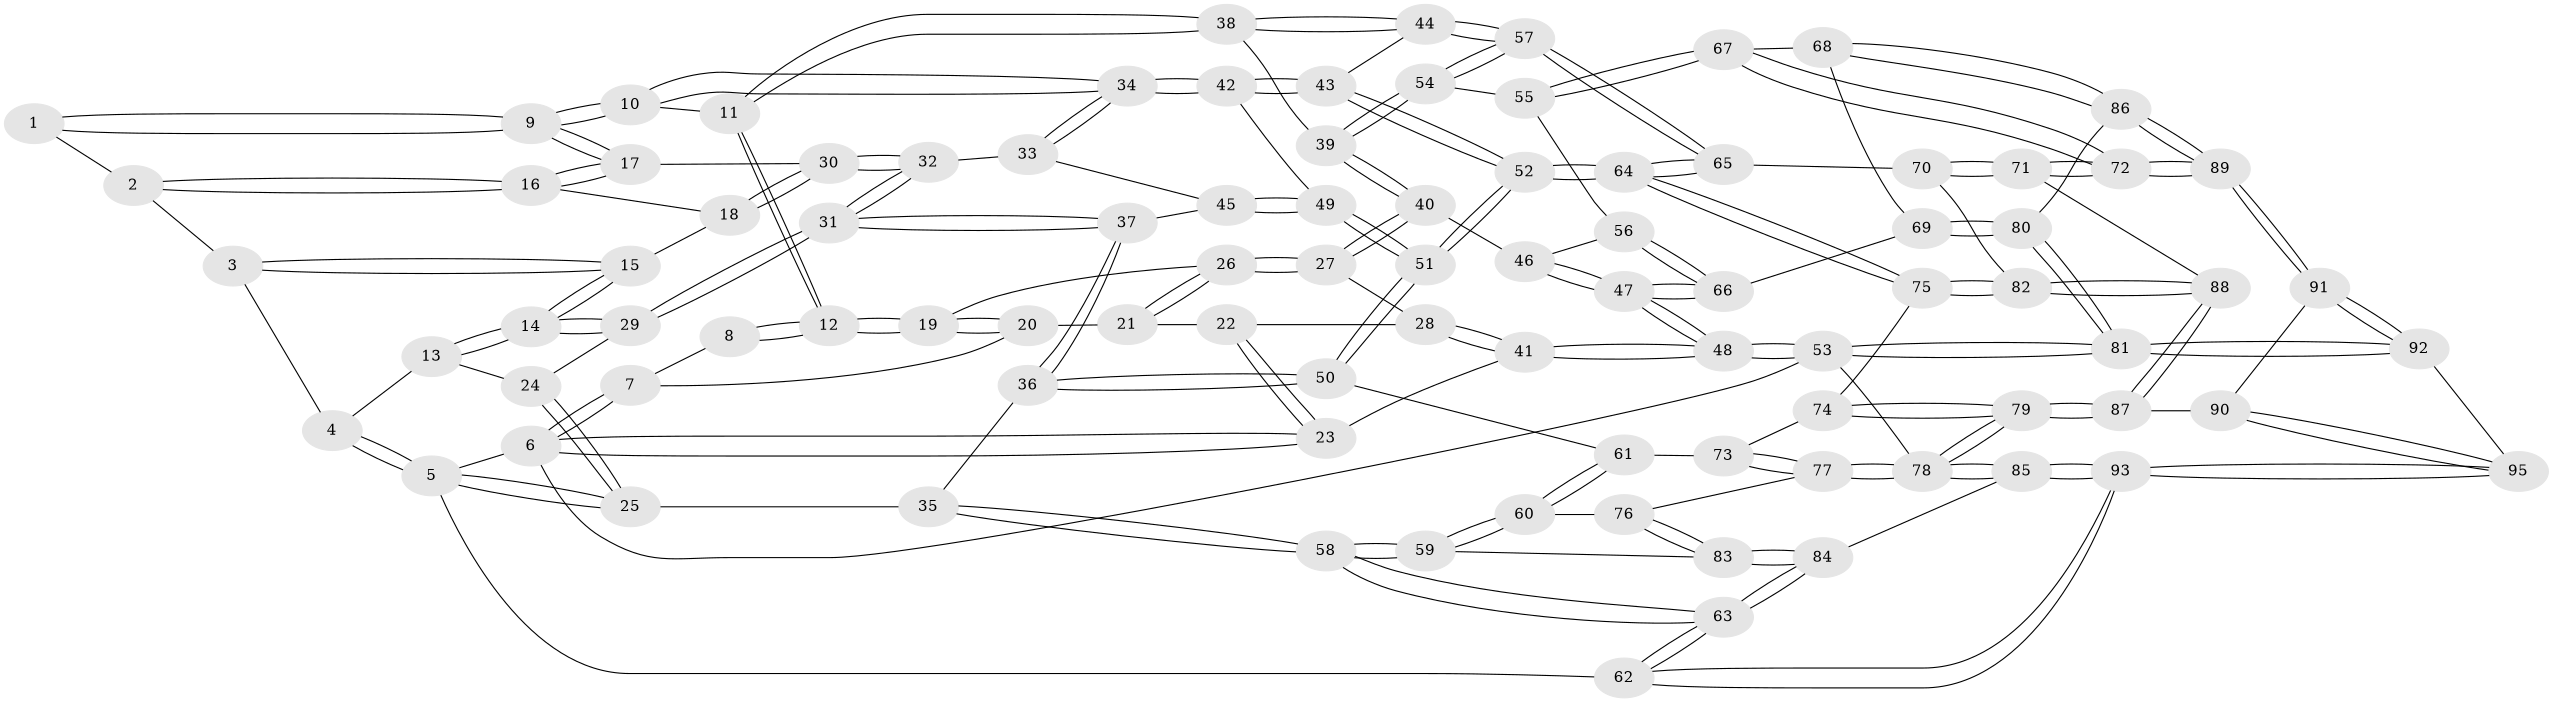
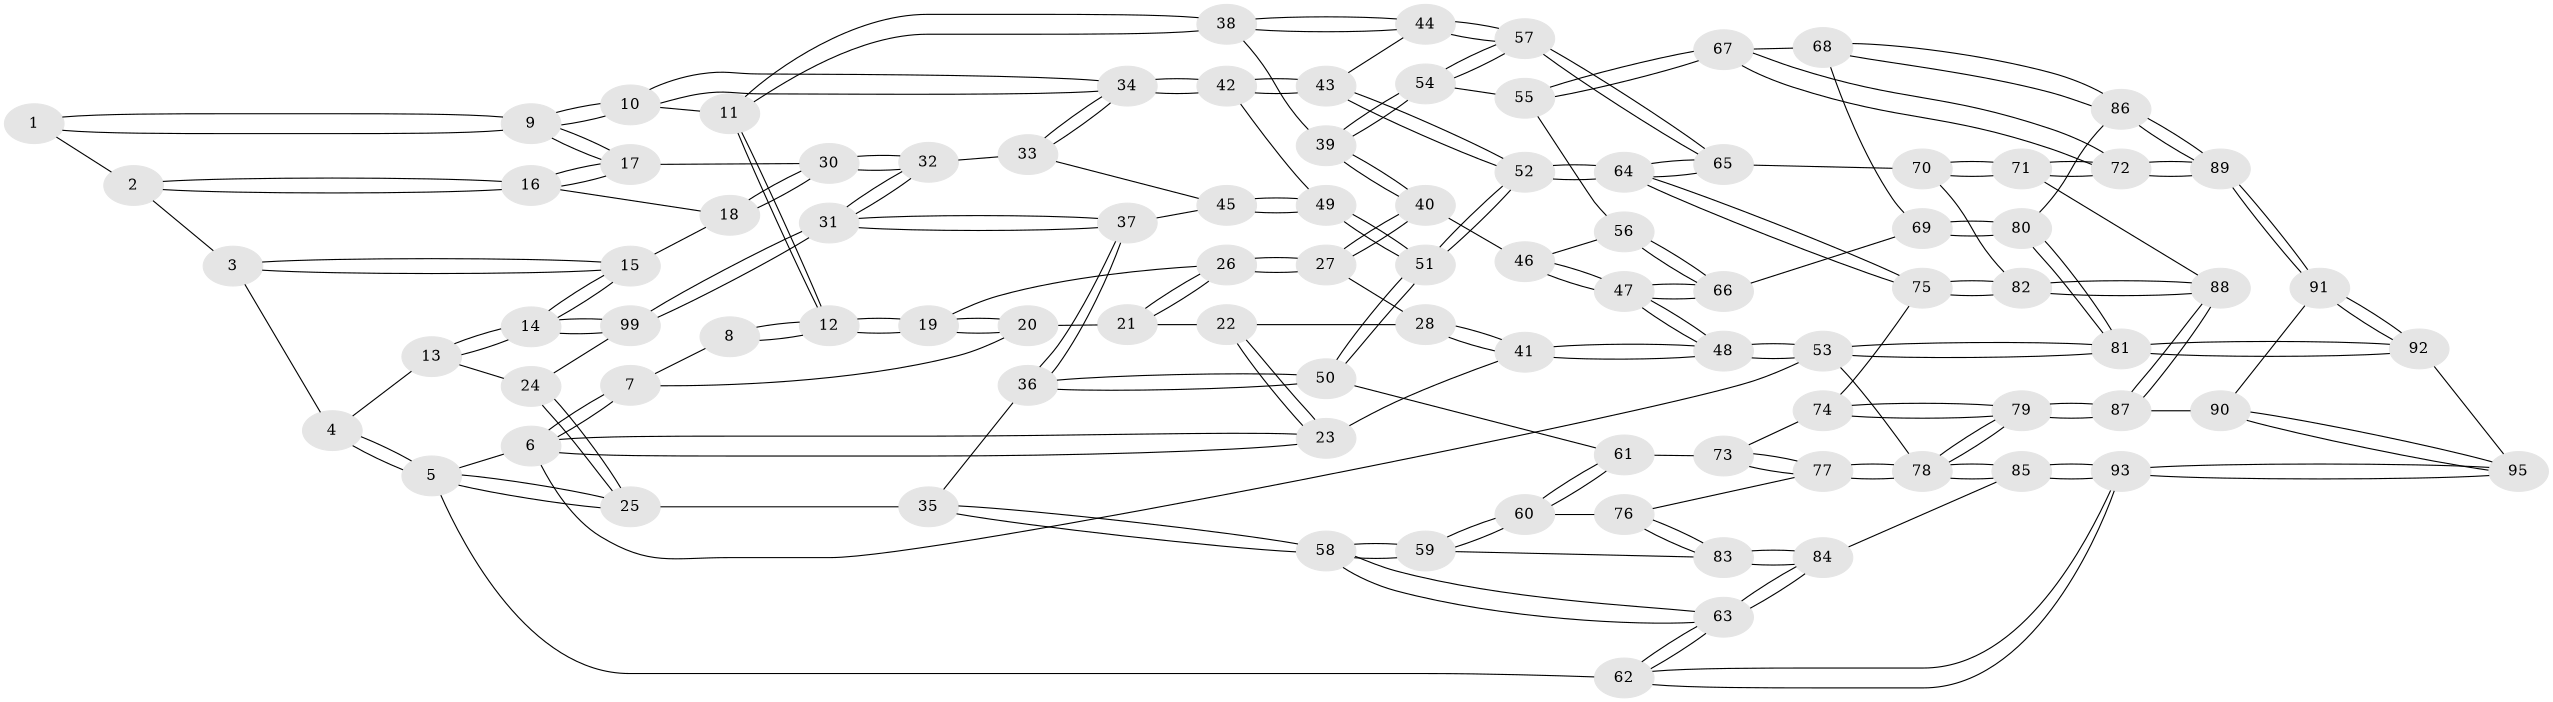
(630, 326) -> (630, 326)
